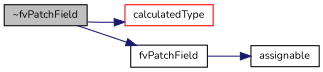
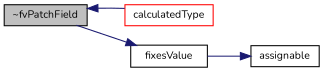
(101, 22) -> (111, 8)
(169, 56) -> (169, 56)
